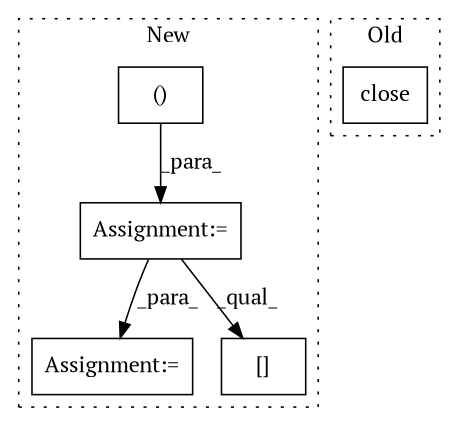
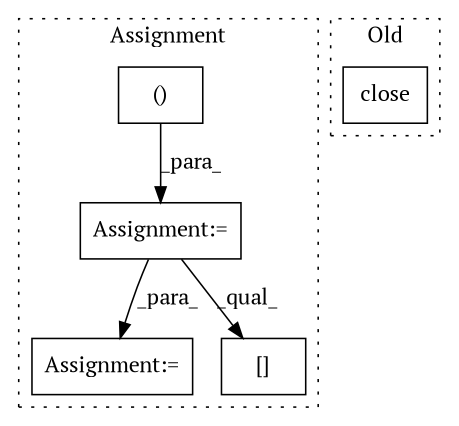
(168, 37) -> (168, 37)
